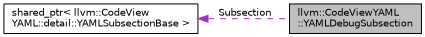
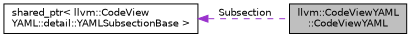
(355, 19) -> (348, 19)
